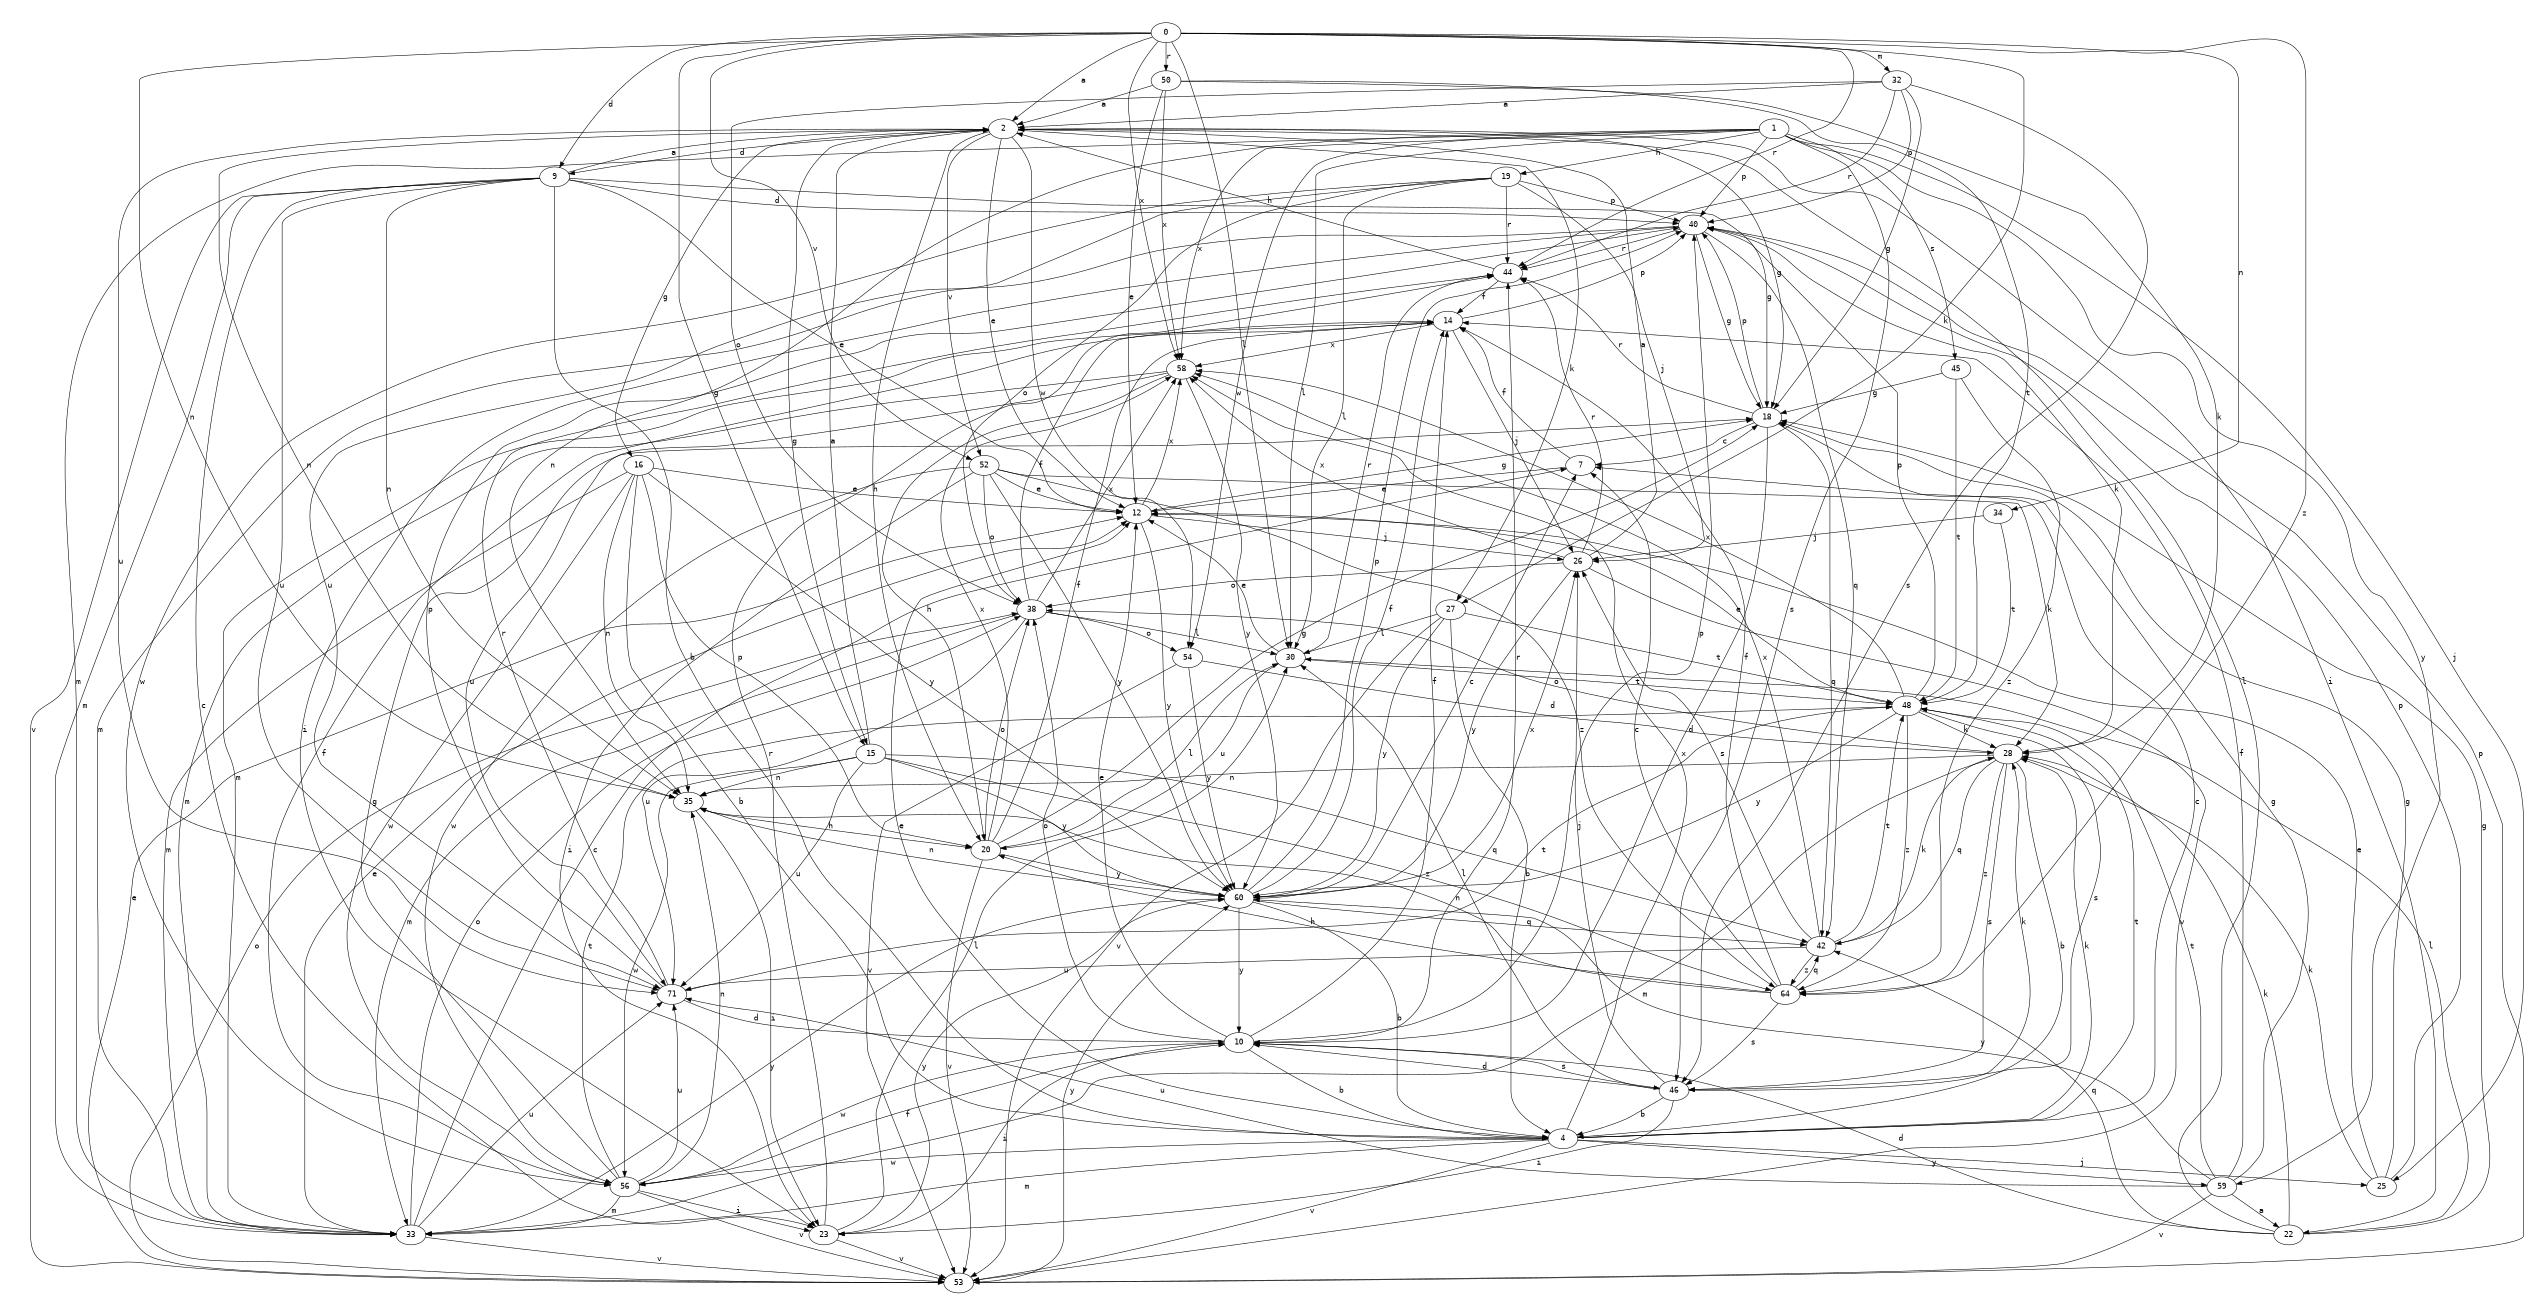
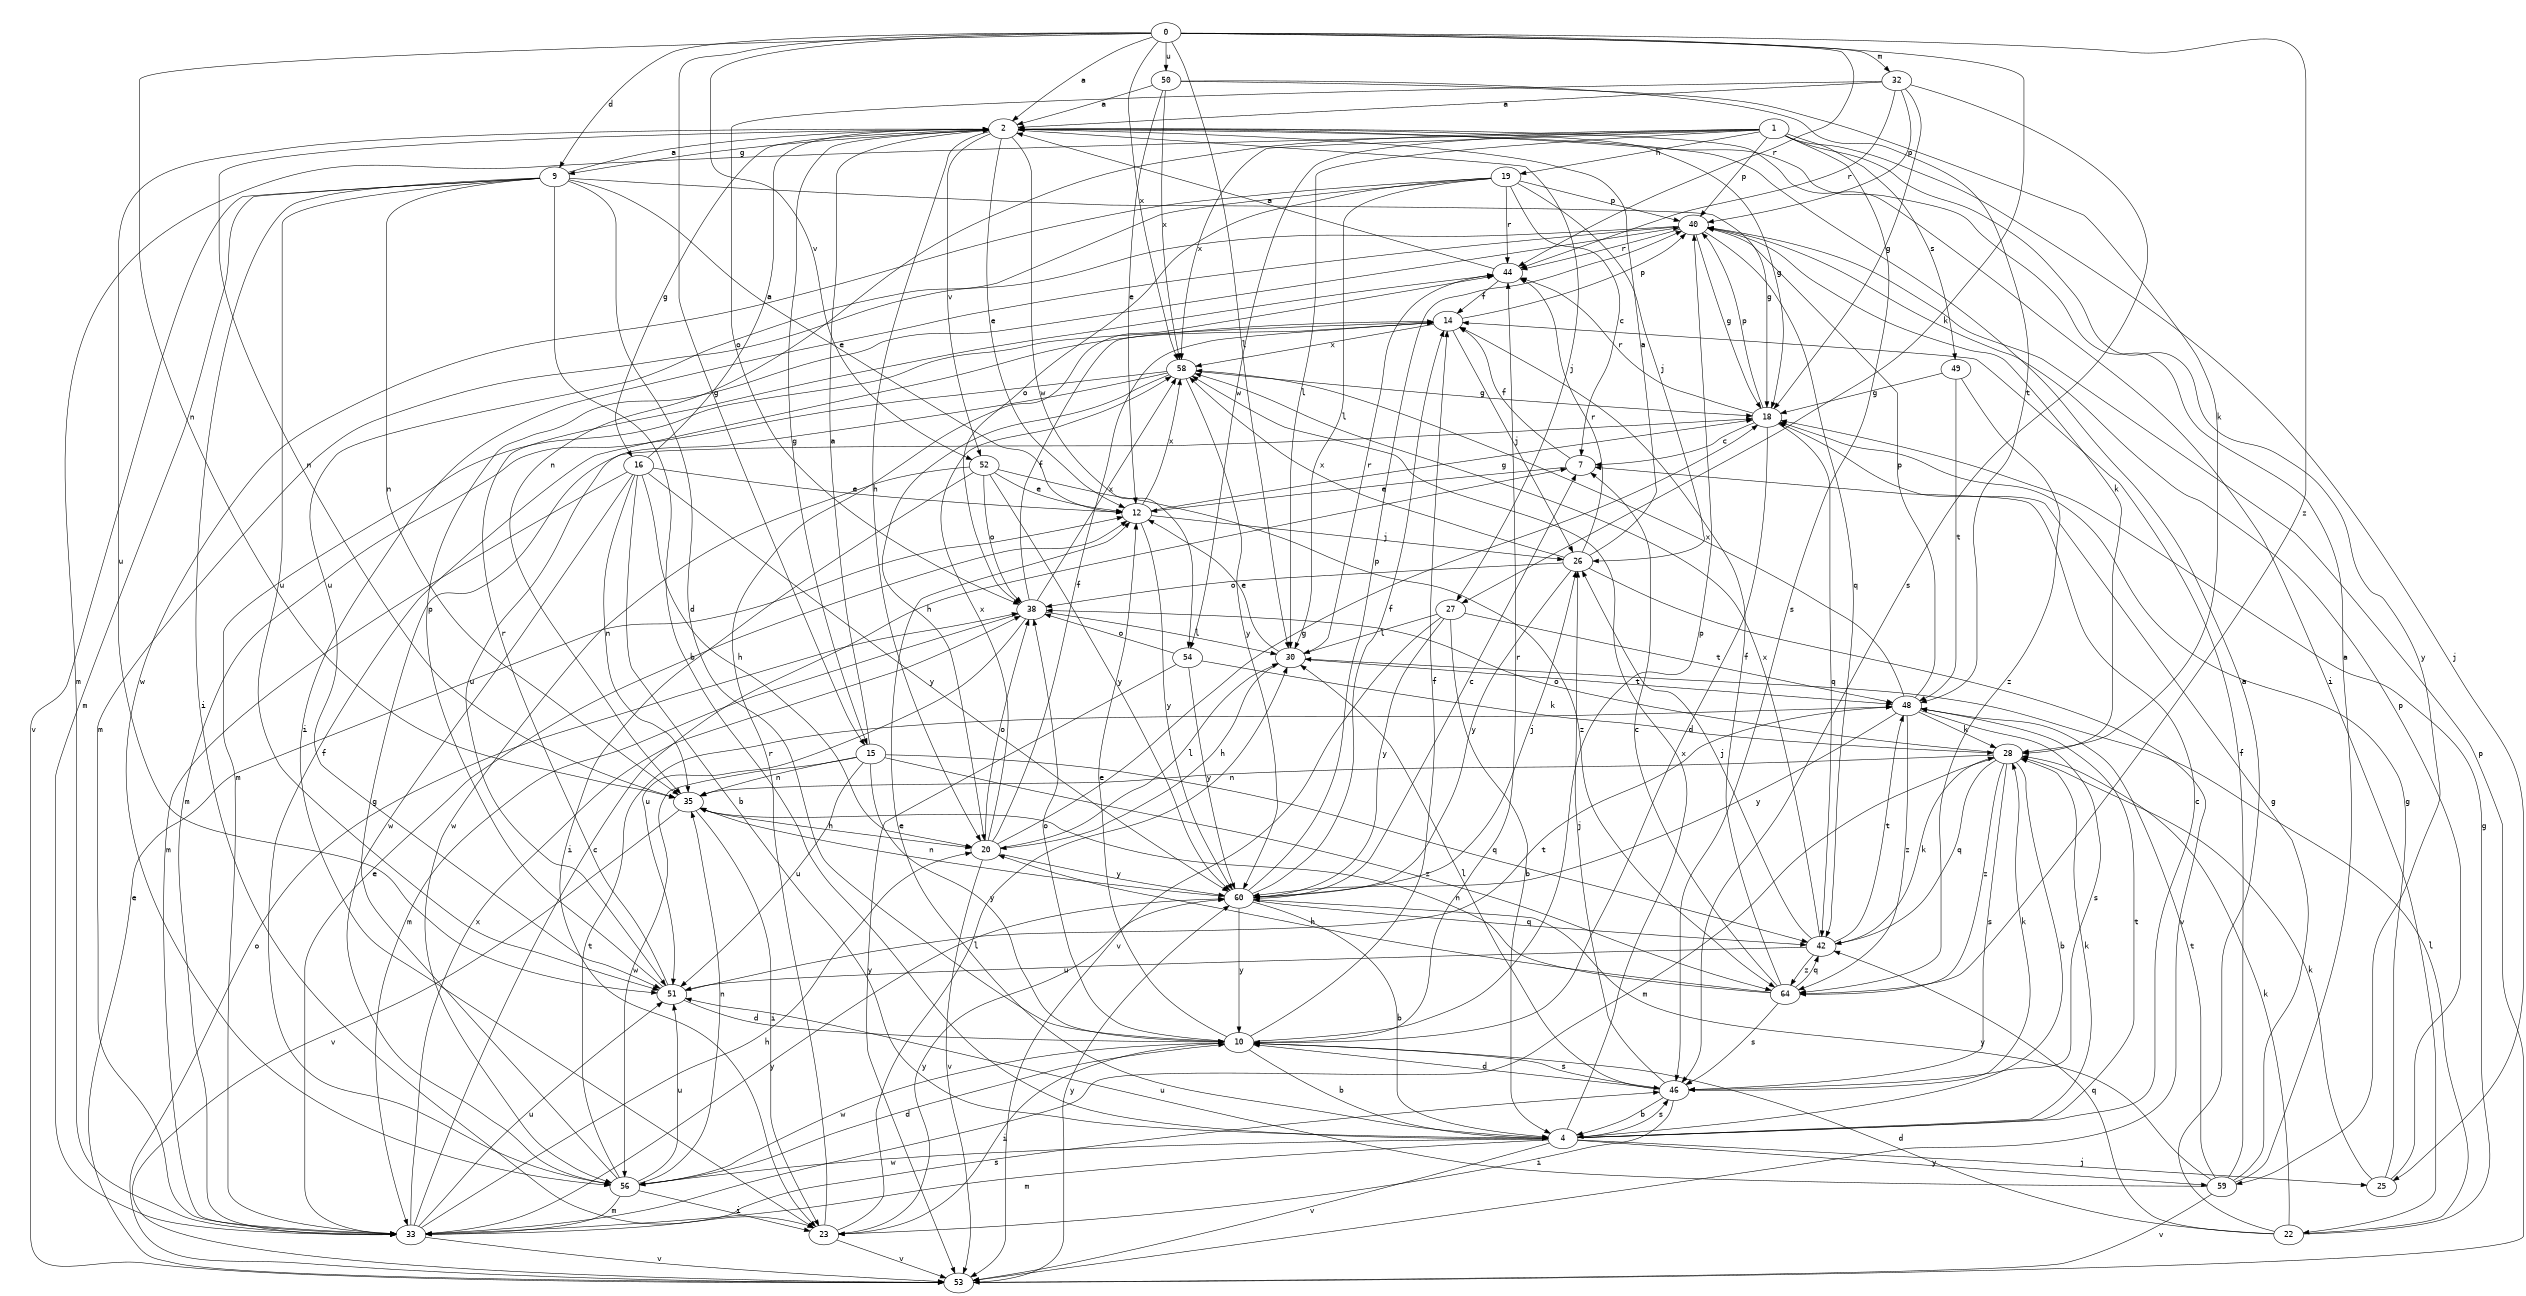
(1169, 57) -> (1169, 57)
(742, 153) -> (742, 153)
(1270, 201) -> (1270, 201)
(1093, 212) -> (761, 718)
none -> (774, 224)
none -> (1619, 293)
(1572, 369) -> (1572, 369)
(1956, 369) -> (1956, 369)
none -> (1471, 397)
(1699, 493) -> none
(1998, 514) -> none
(1545, 541) -> none
(1117, 627) -> (1112, 635)
(740, 658) -> (740, 658)
(1993, 664) -> none
(2244, 682) -> (2244, 682)
(203, 706) -> (203, 706)
(1553, 706) -> (1553, 706)
(1532, 730) -> (1532, 730)
(1223, 754) -> (1223, 754)
(1722, 754) -> (1722, 754)
(1038, 816) -> (1014, 949)
(478, 922) -> (478, 922)
(870, 970) -> (870, 970)
(672, 994) -> (672, 994)
none -> (711, 1059)
(908, 1115) -> (908, 1115)
none -> (1625, 1129)
none -> (976, 1162)
(2253, 1209) -> (2051, 290)
(787, 1241) -> (188, 1236)
